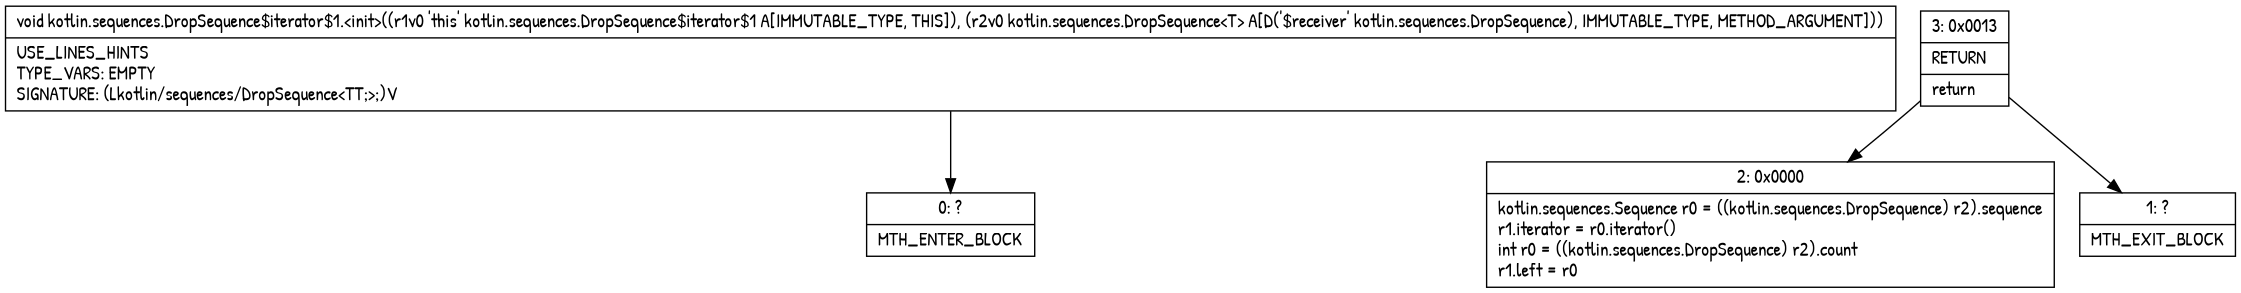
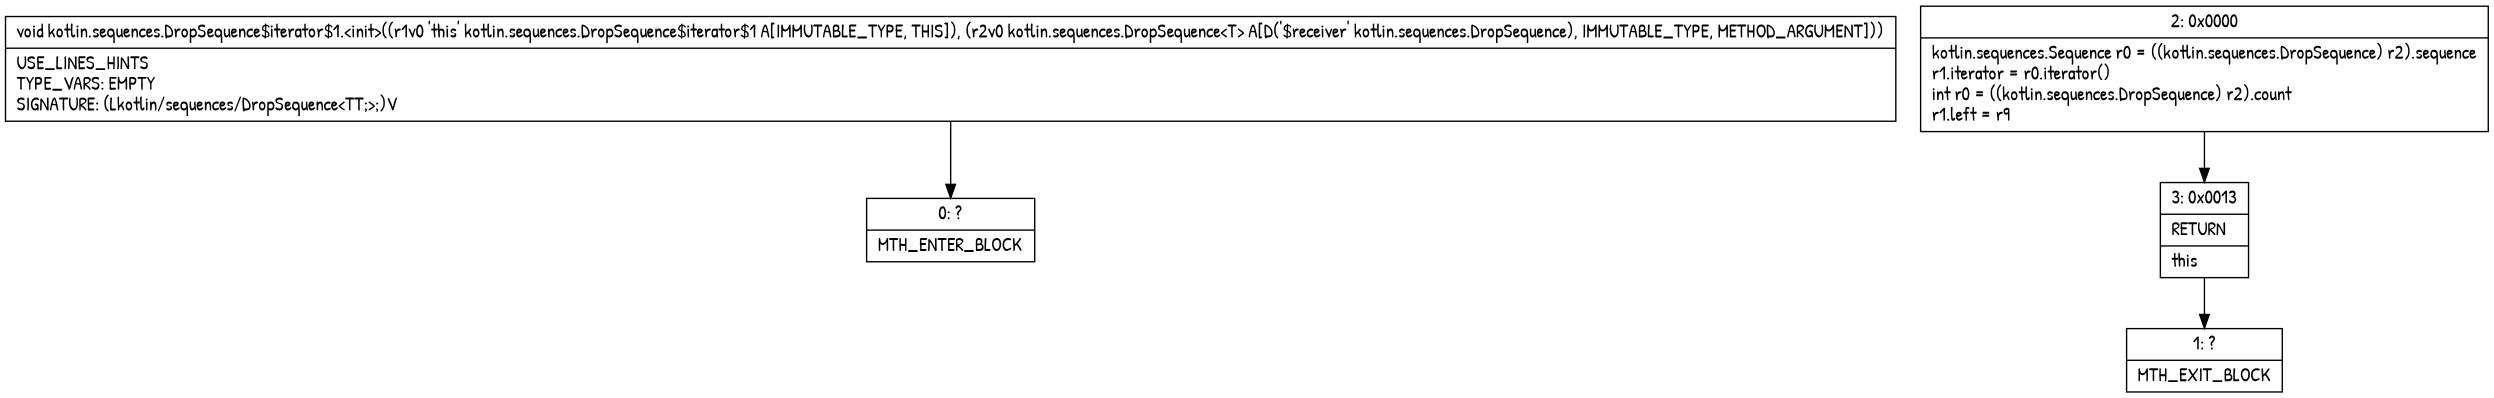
(1954, 90) -> (2184, 261)
(1890, 127) -> (2204, 150)
(1538, 271) -> (1972, 115)
